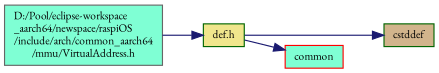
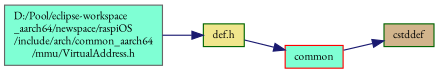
(308, 35) -> (358, 47)
